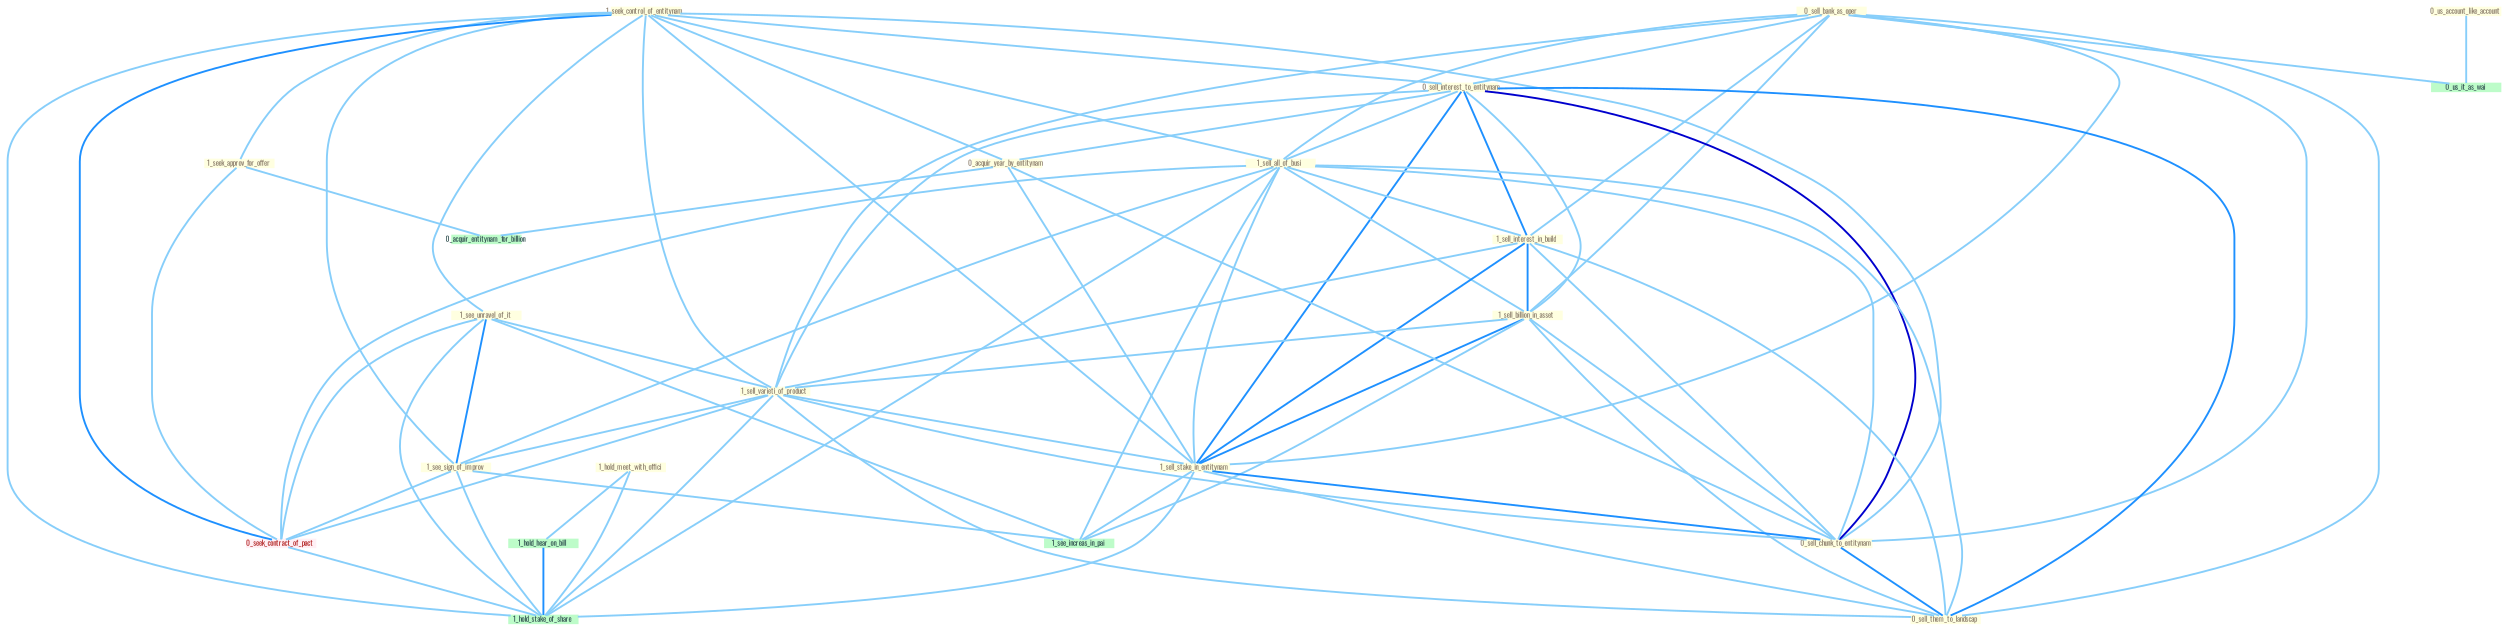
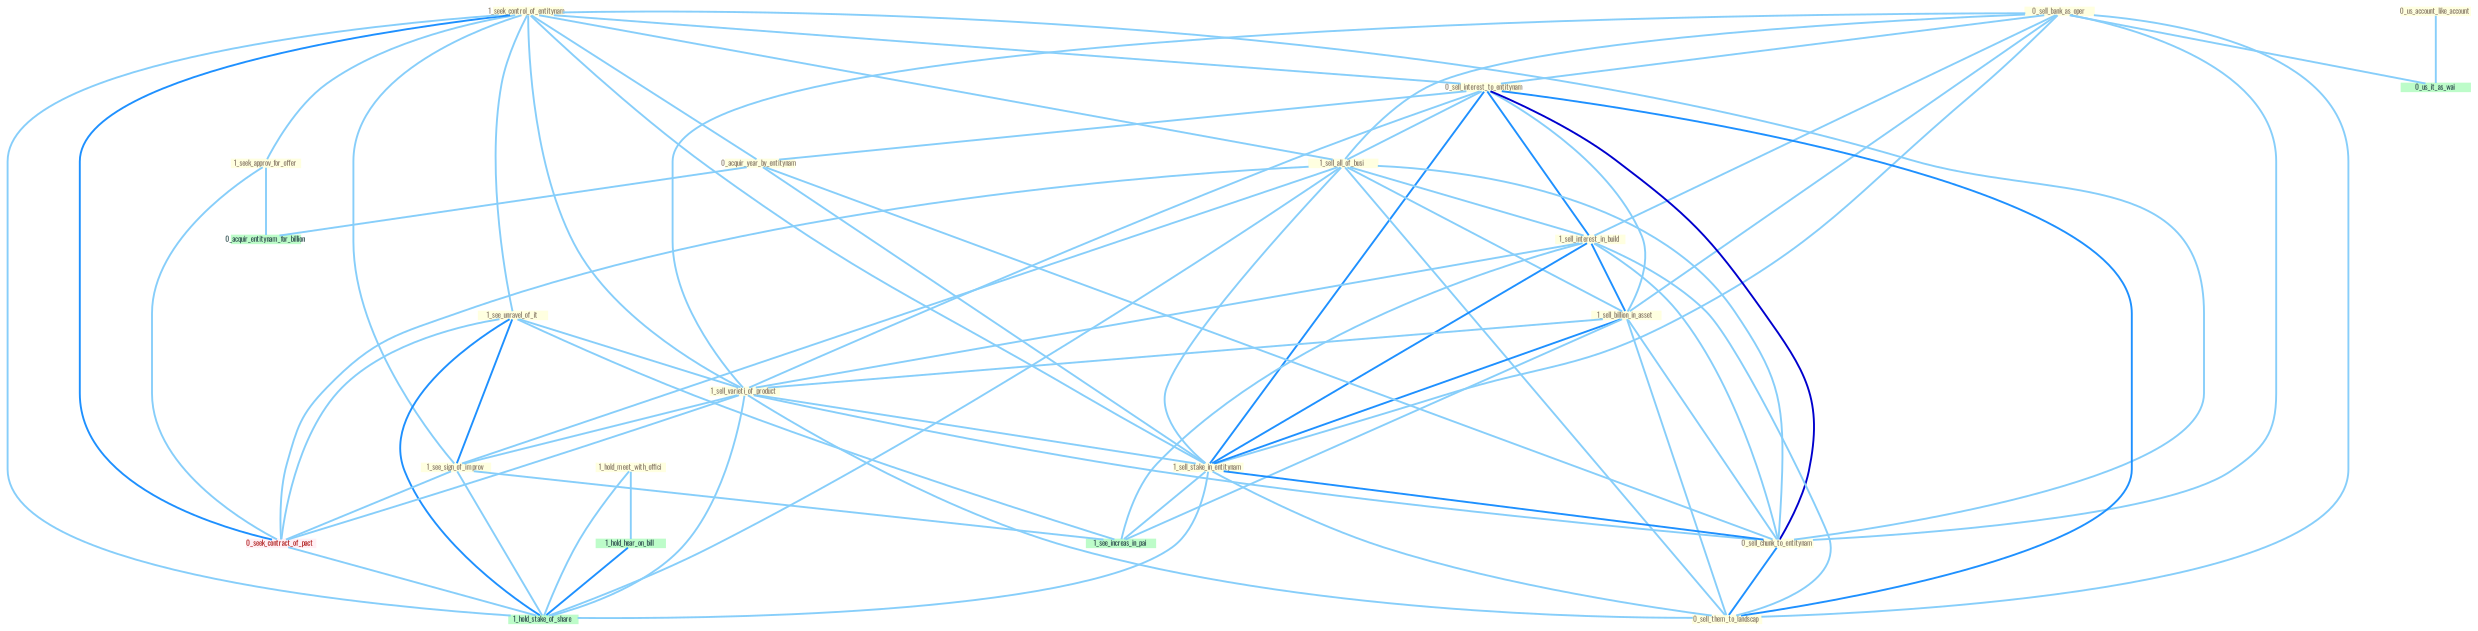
(1184, 332) -> (1356, 327)
(405, 471) -> (405, 472)
